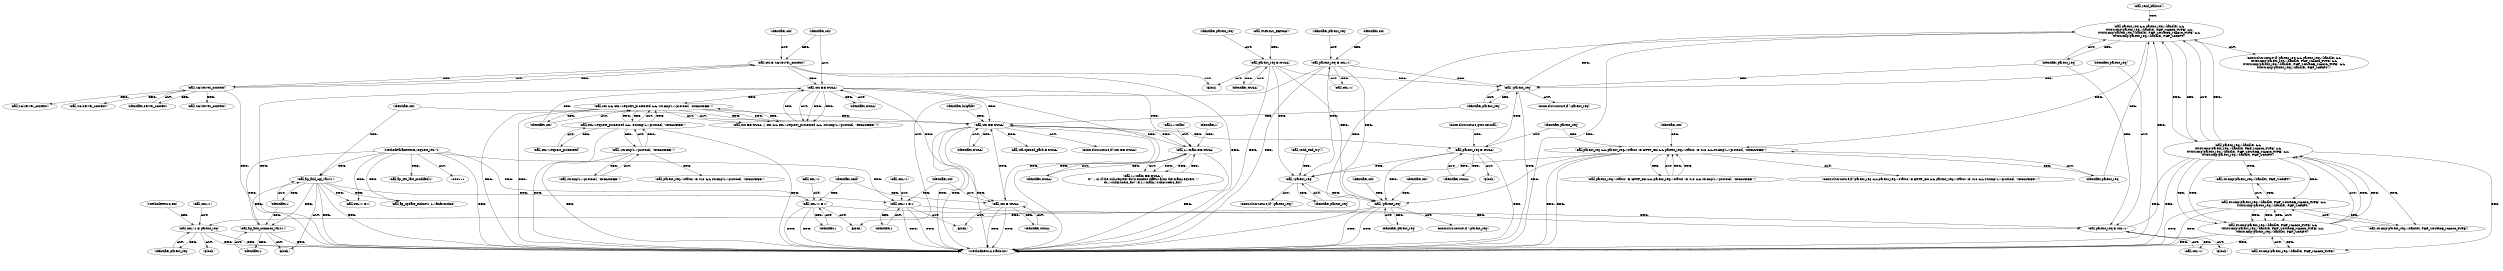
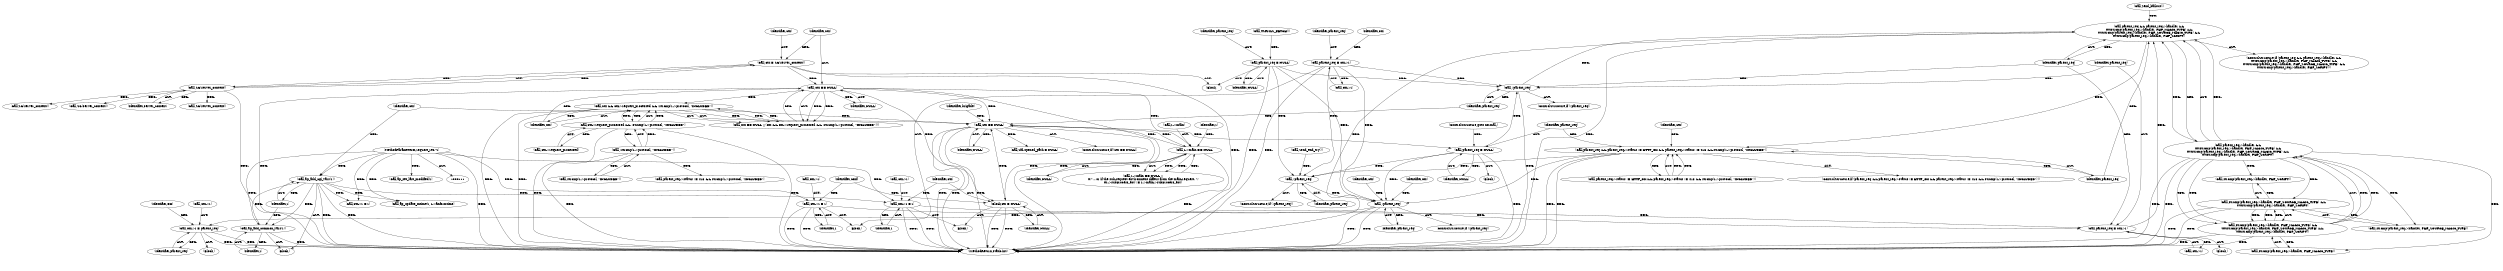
(162, 204) -> (162, 204)
(1006, 204) -> (1006, 204)
